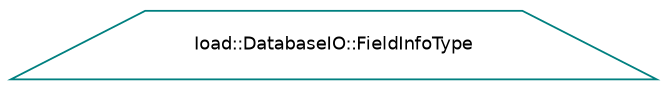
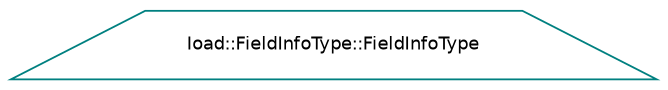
(334, 45) -> (334, 45)
